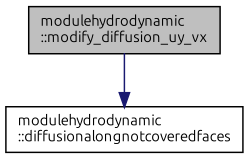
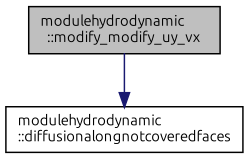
(124, 30) -> (124, 30)
